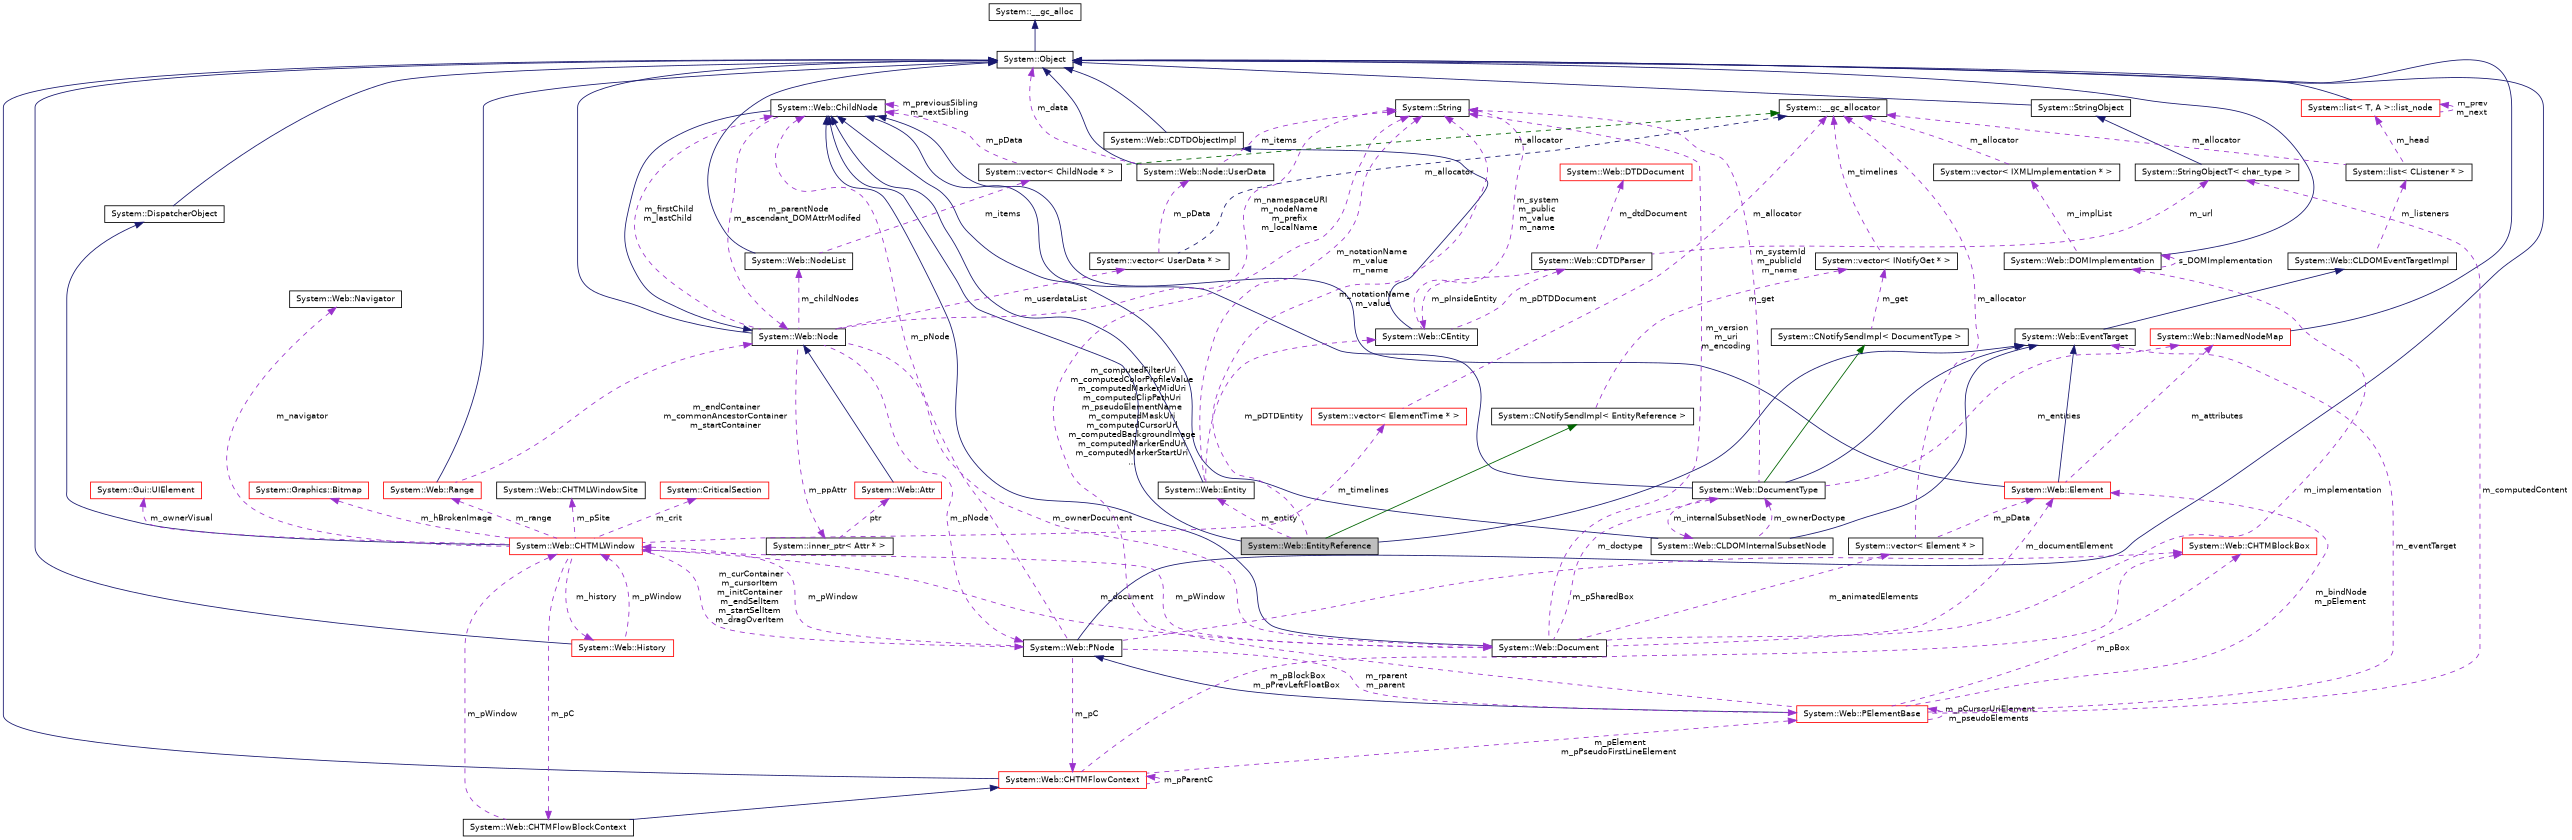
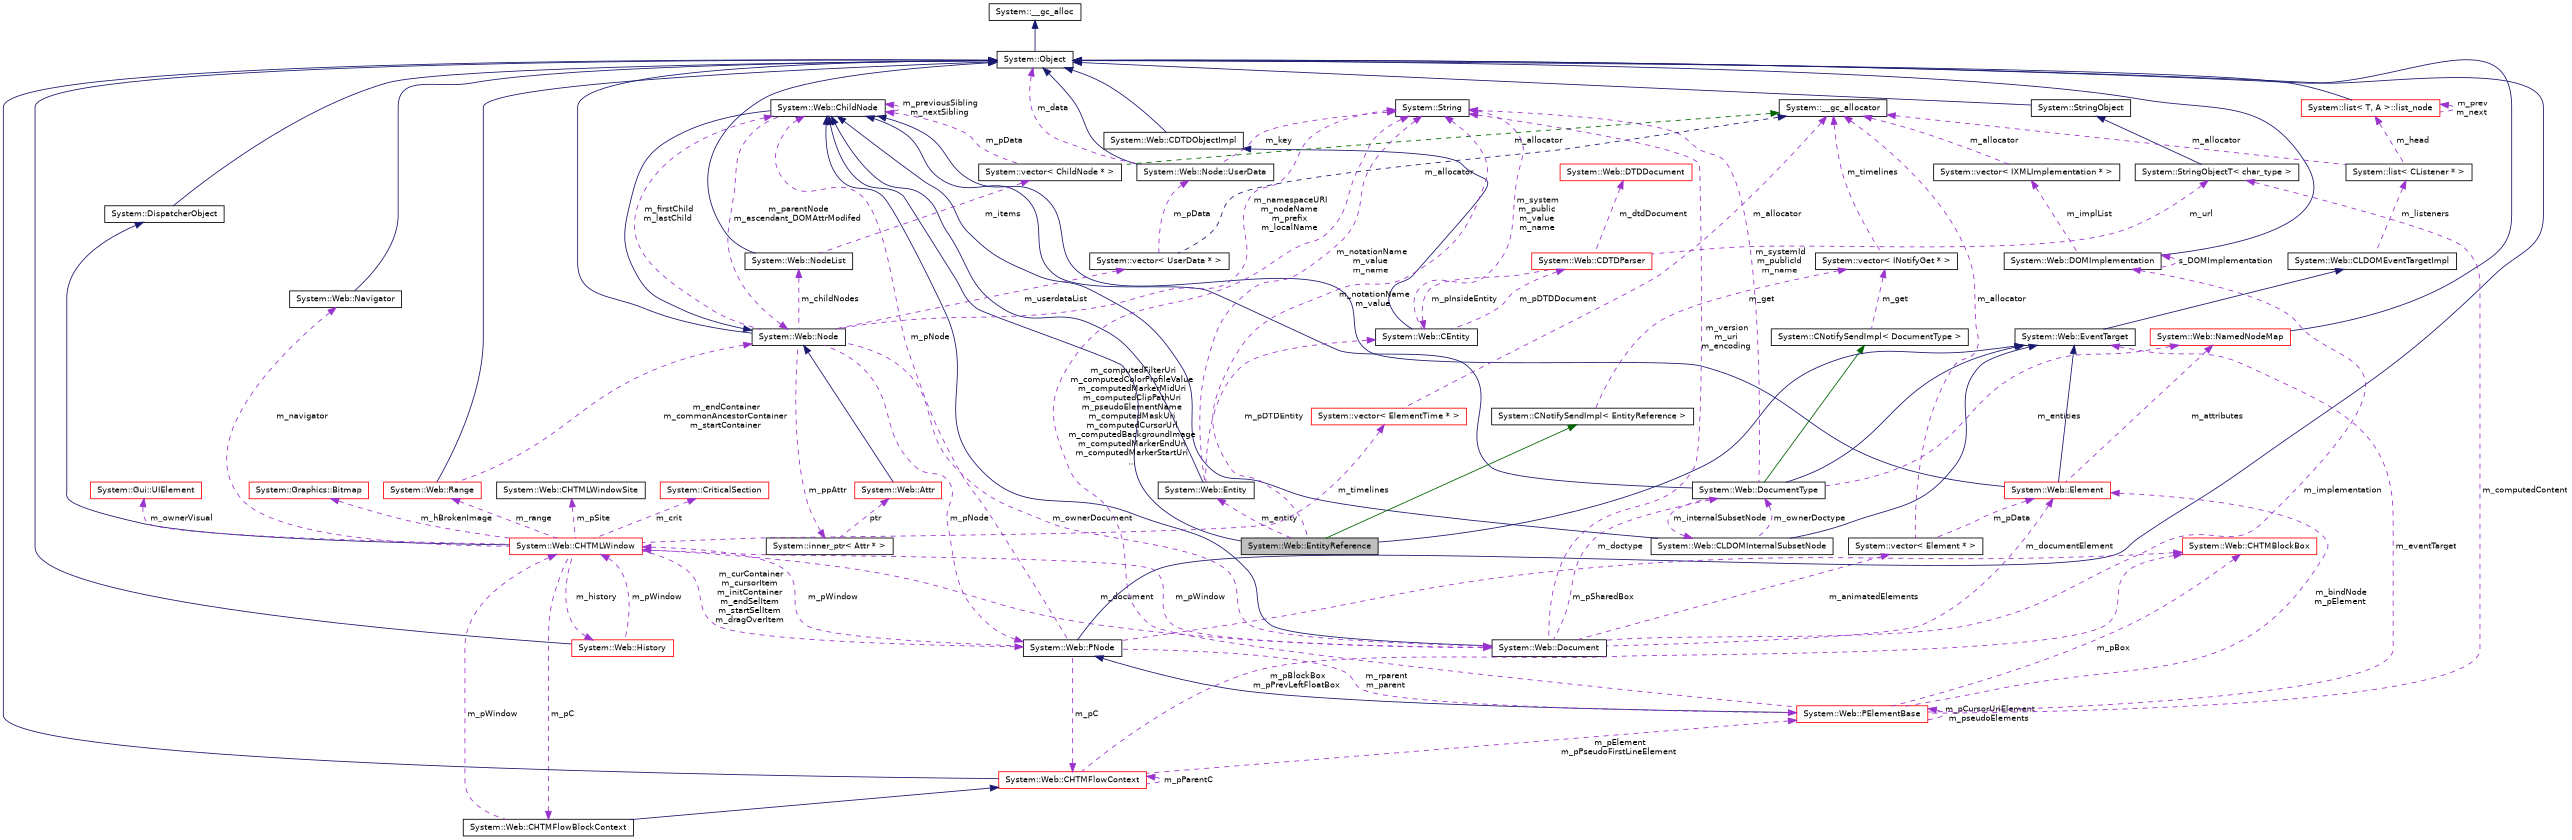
none -> (527, 76)
(1278, 141) -> (1278, 141)
(1592, 261) -> (1592, 261)
